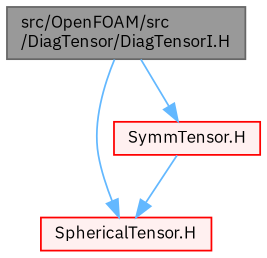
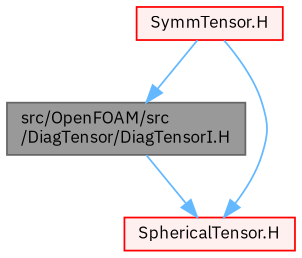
(155, 83) -> (177, 65)
